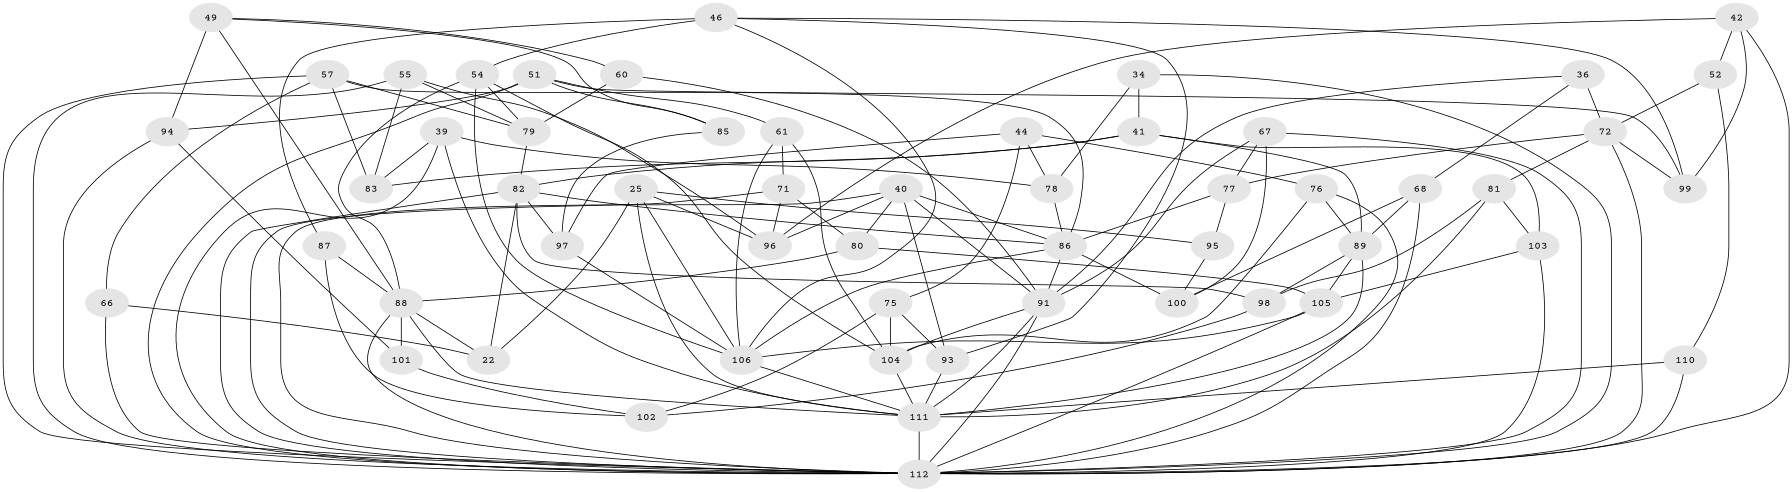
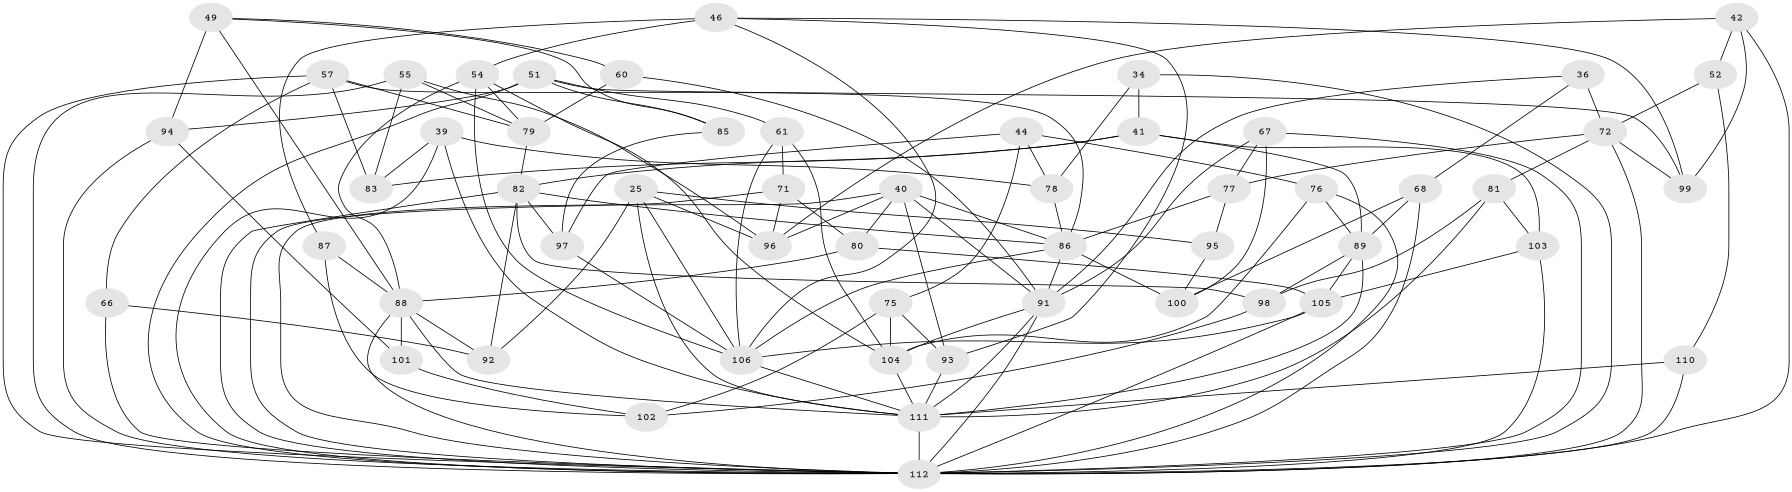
(489, 360) -> (489, 360)
